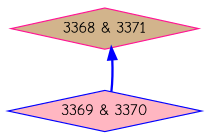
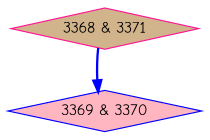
(112, 76) -> (97, 64)
